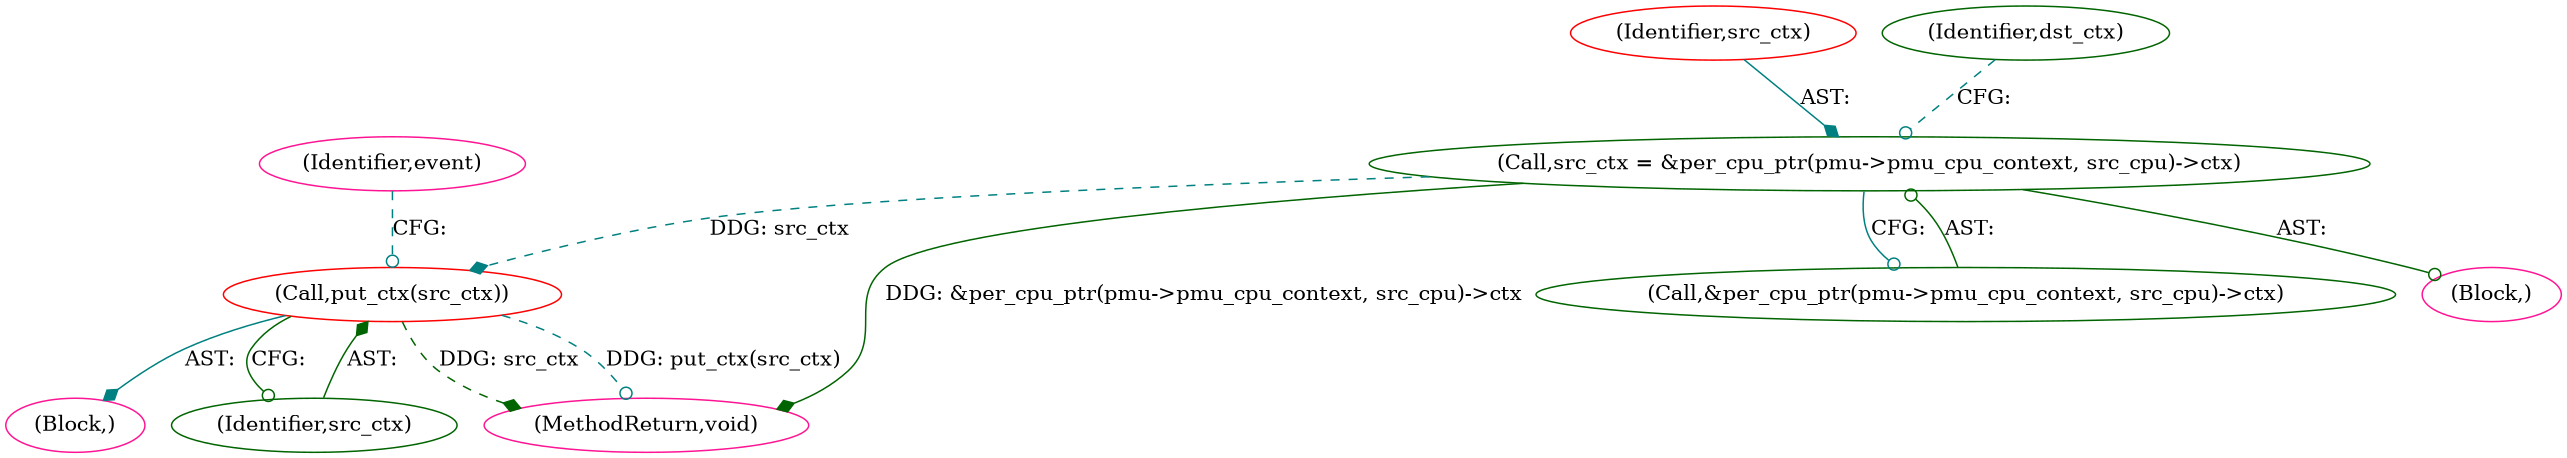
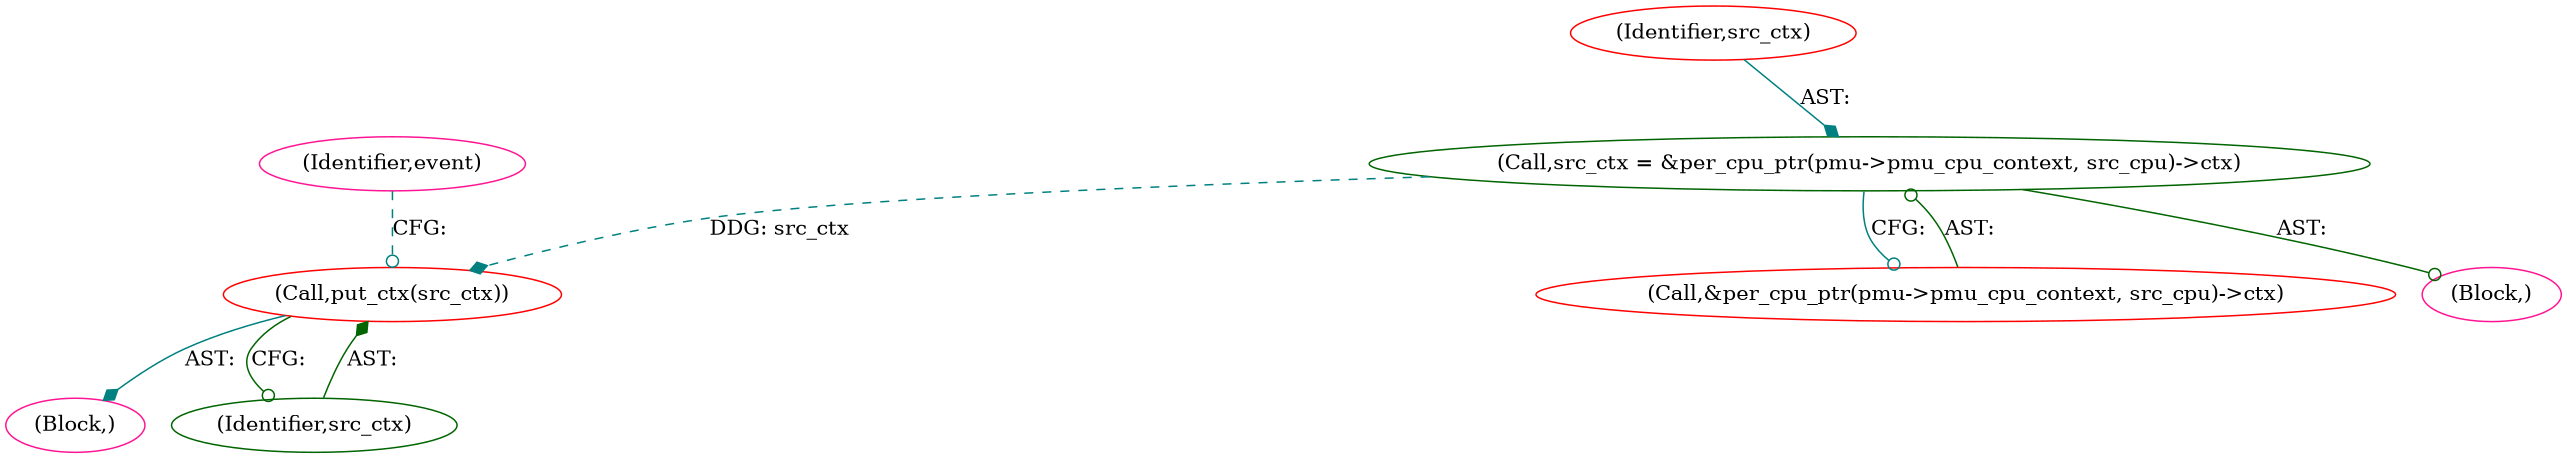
(2026, 33) -> none
(1966, 295) -> (1966, 295)
(646, 425) -> none
